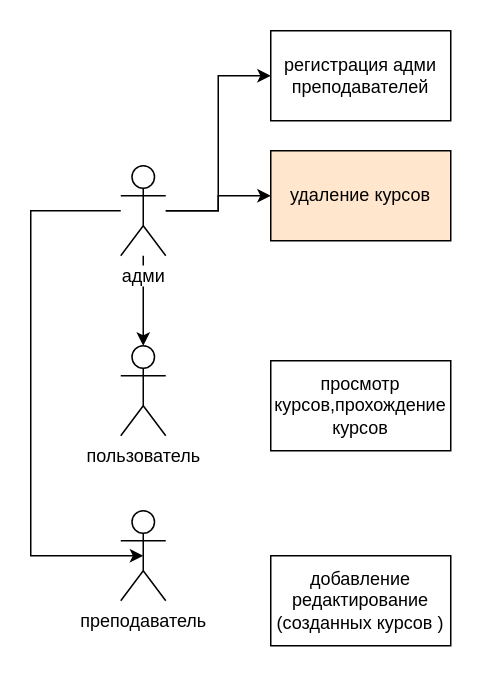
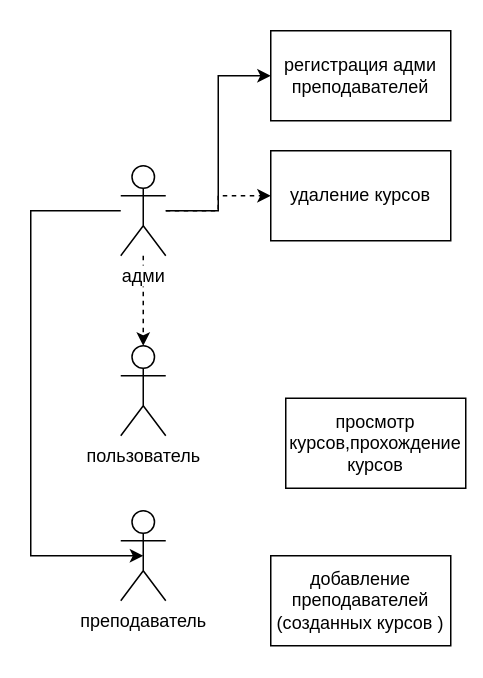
(240, 196) -> (240, 196)
(361, 196) -> (361, 196)
(143, 310) -> (143, 310)
(361, 406) -> (376, 443)
(361, 601) -> (361, 601)
